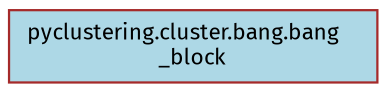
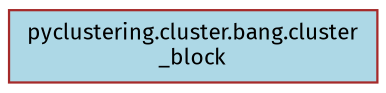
(193, 46) -> (193, 46)
